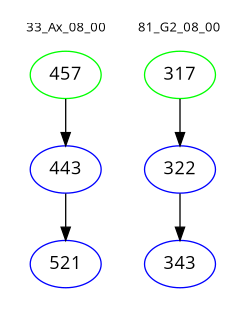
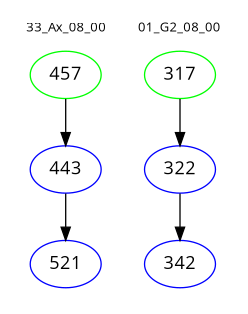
(180, 28) -> (180, 28)
(180, 264) -> (180, 264)
